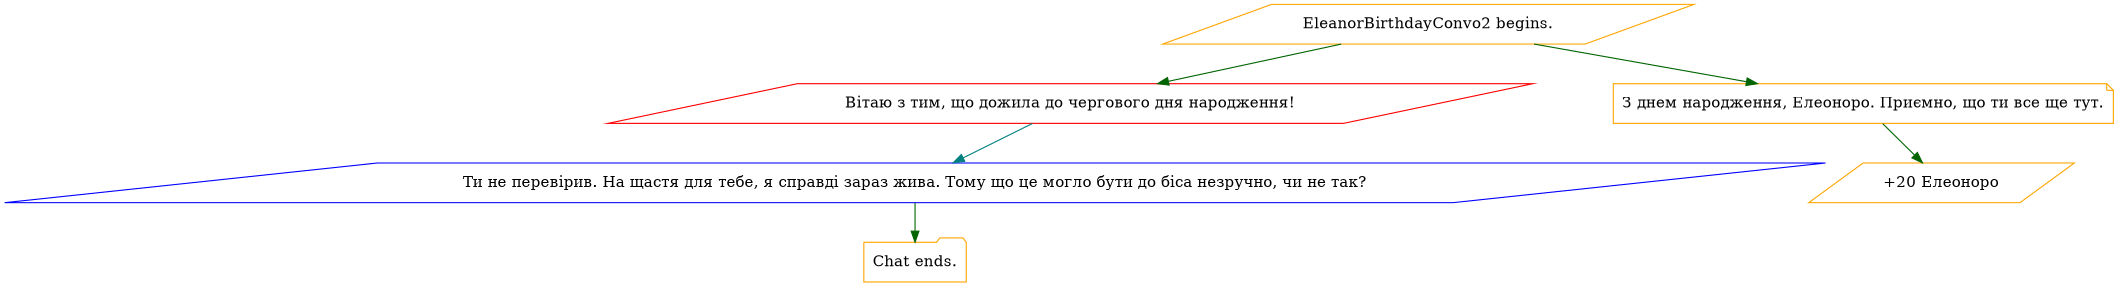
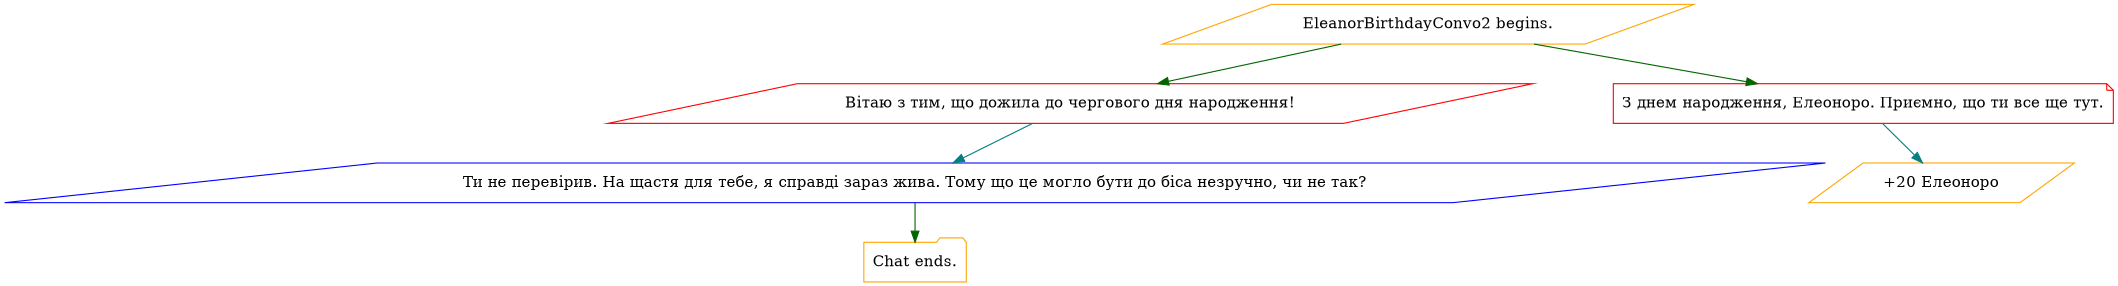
(1863, 104) -> (1863, 104)
(1899, 139) -> (1899, 139)
